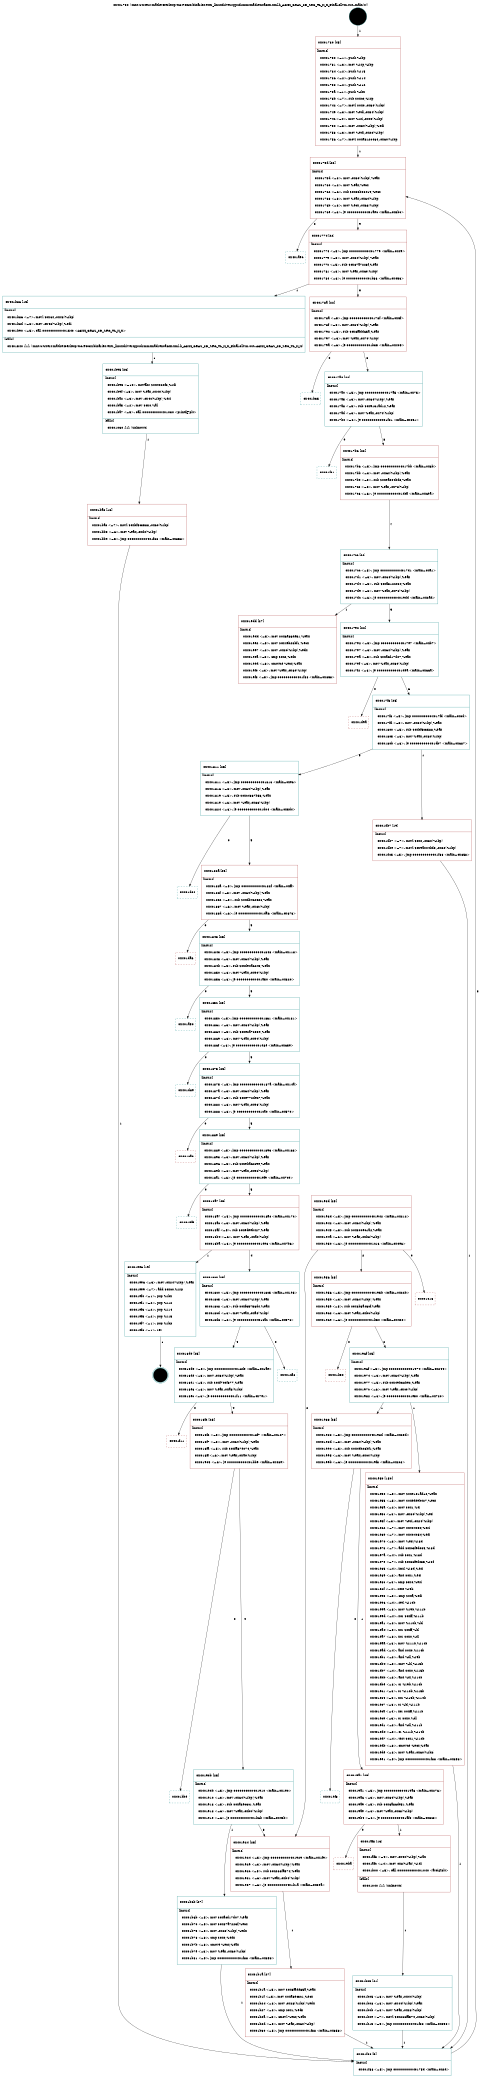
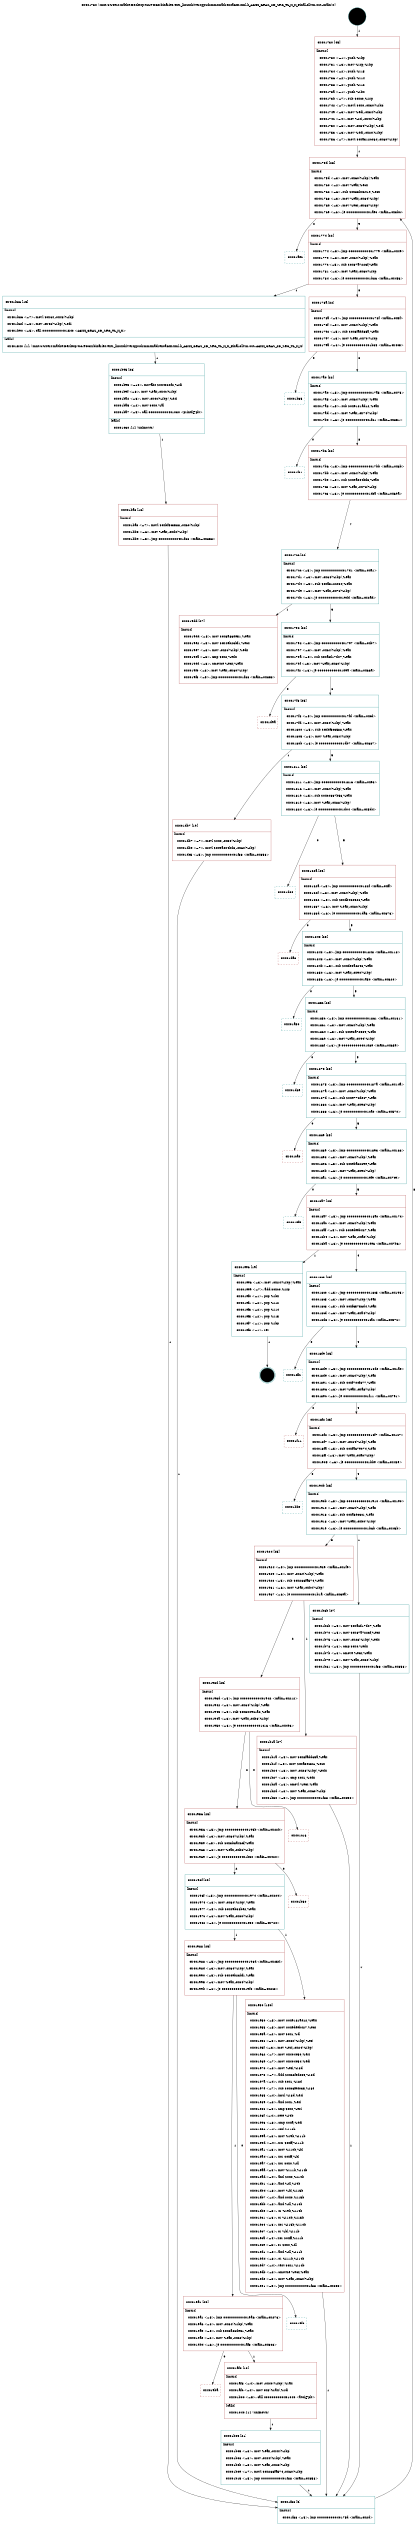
(305, 1541) -> (277, 1638)
(242, 2003) -> (361, 1968)
